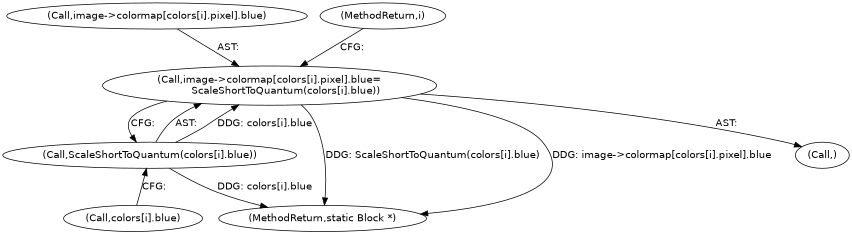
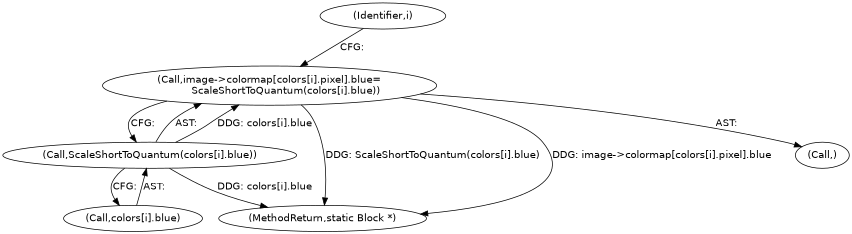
(157, 16) -> none
(383, 16) -> (383, 16)
none -> (112, 182)
(156, 187) -> (156, 187)
